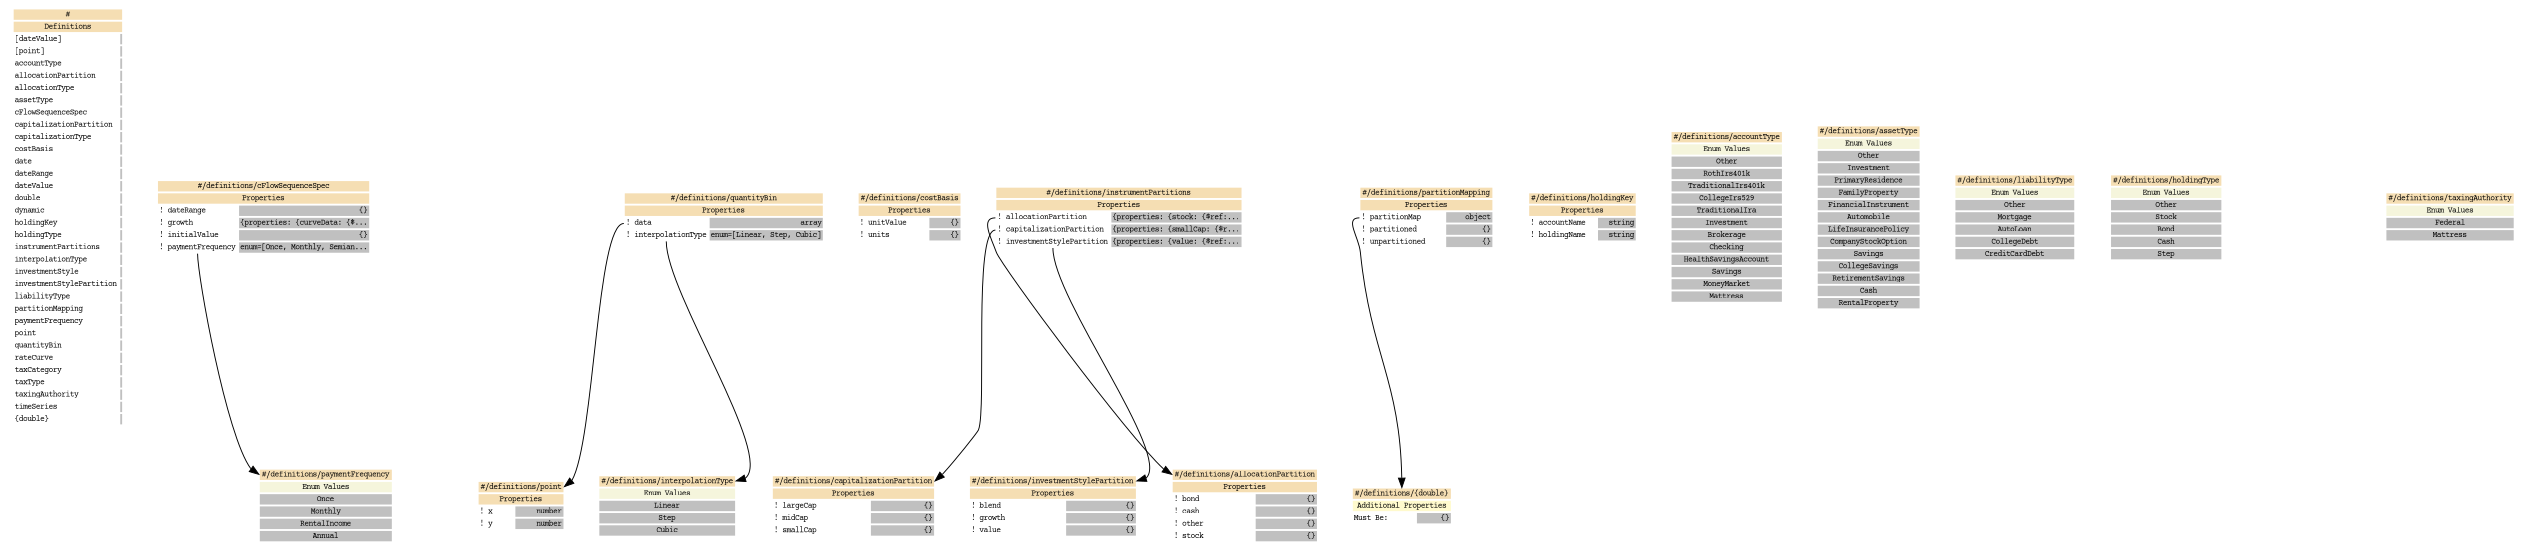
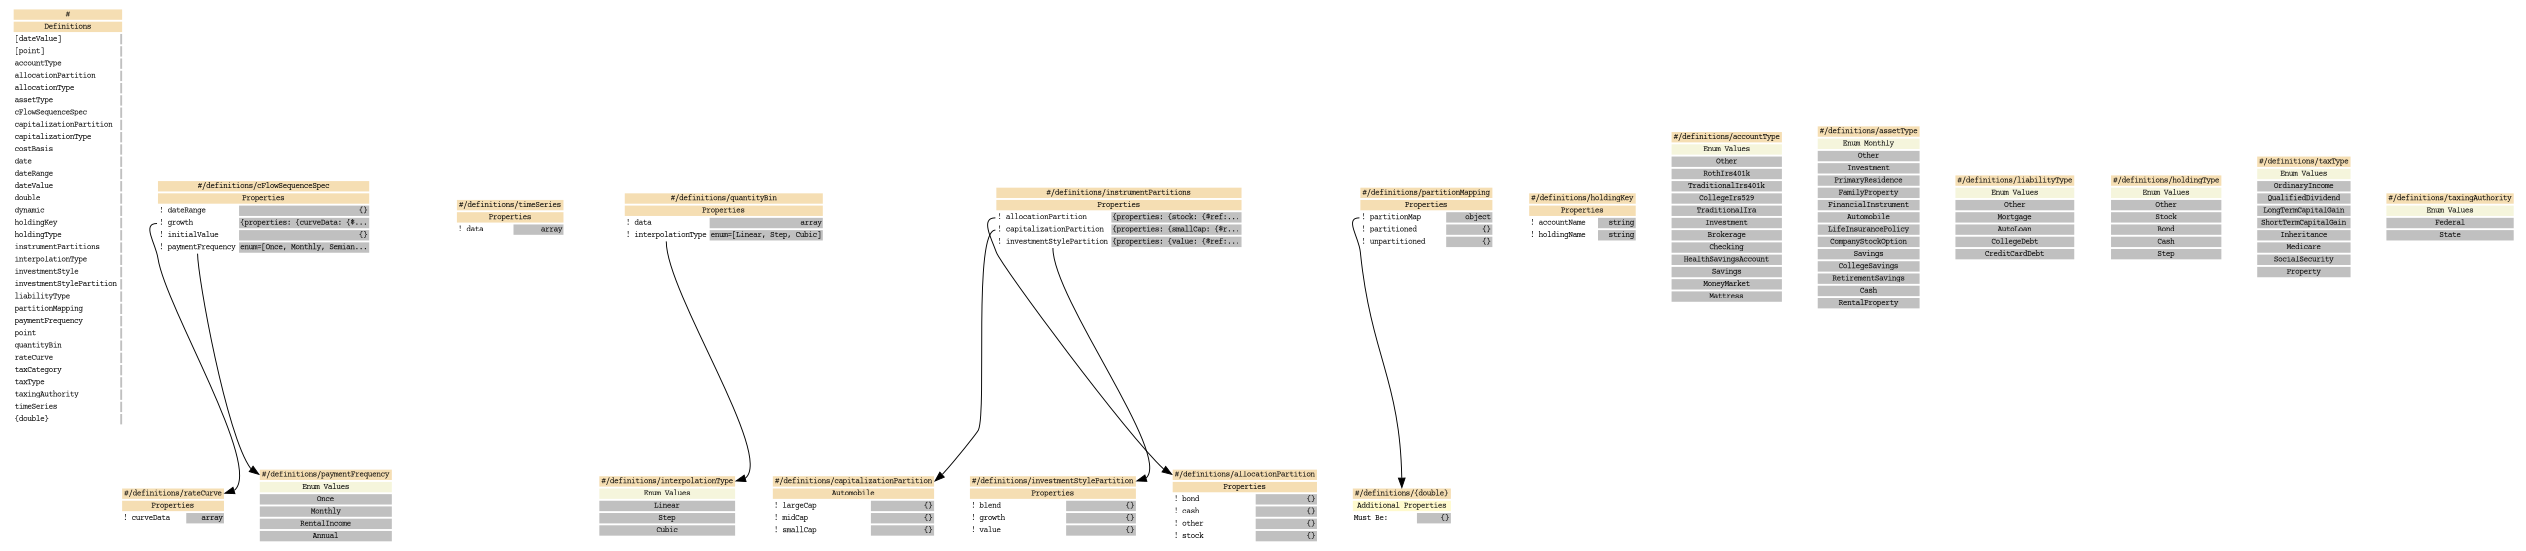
(1869, 143) -> (1869, 143)
none -> (510, 217)
(910, 217) -> none
none -> (2303, 217)
(2450, 235) -> (2450, 235)
(853, 493) -> (853, 493)
none -> (173, 505)
(521, 505) -> none
